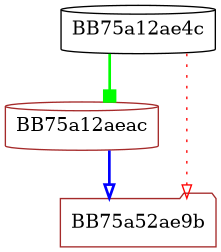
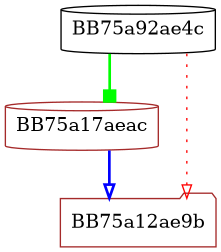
(138, 30) -> (138, 30)
(82, 126) -> (82, 126)
(138, 223) -> (138, 223)
